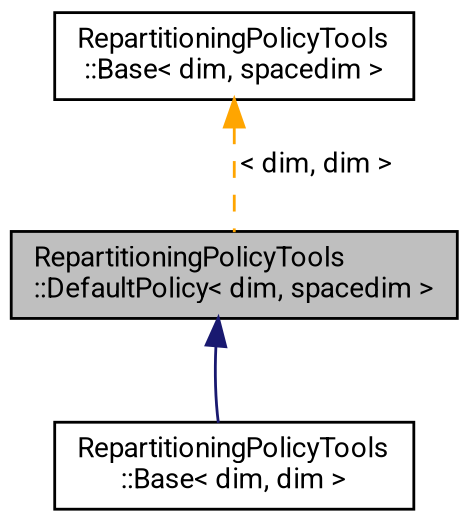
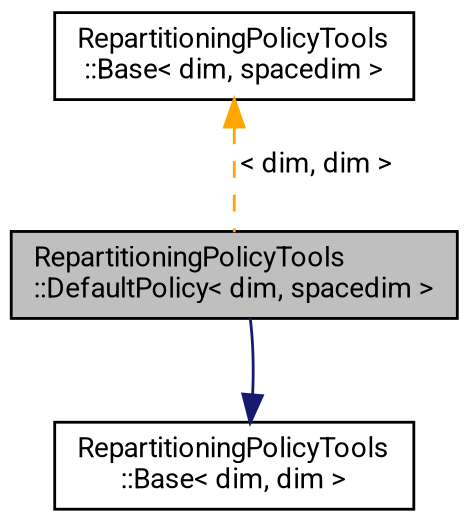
(216, 385) -> (253, 356)
